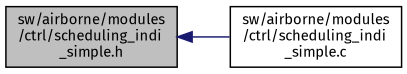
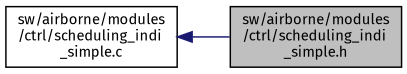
(211, 37) -> (211, 37)
